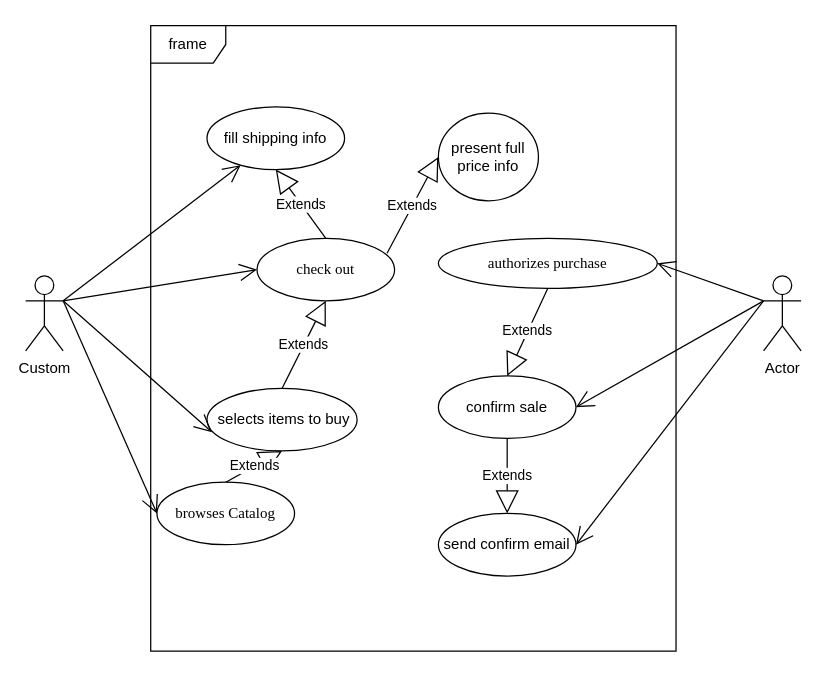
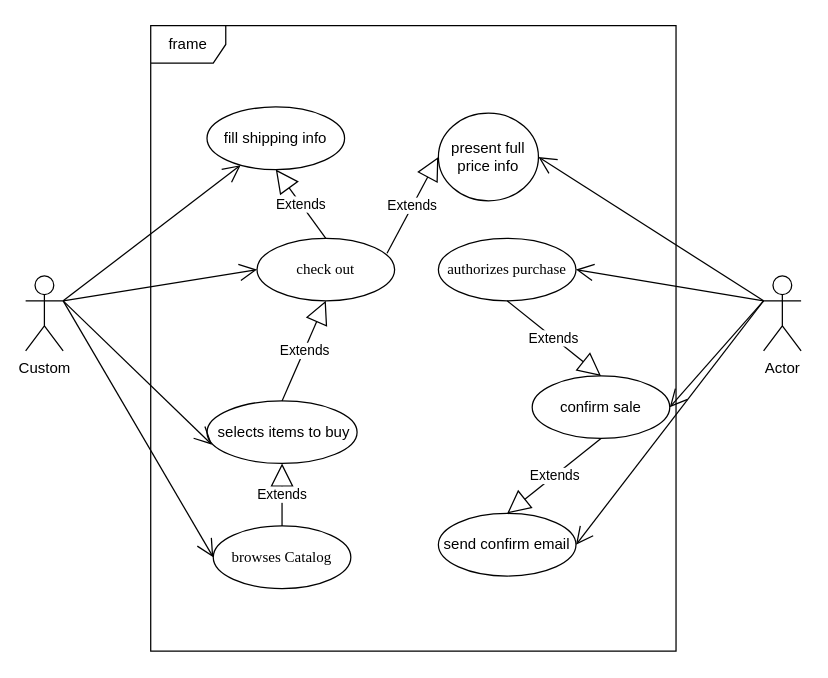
none -> (648, 227)
(548, 263) -> (507, 269)
(507, 407) -> (601, 407)
(282, 419) -> (282, 432)
(226, 513) -> (282, 557)
